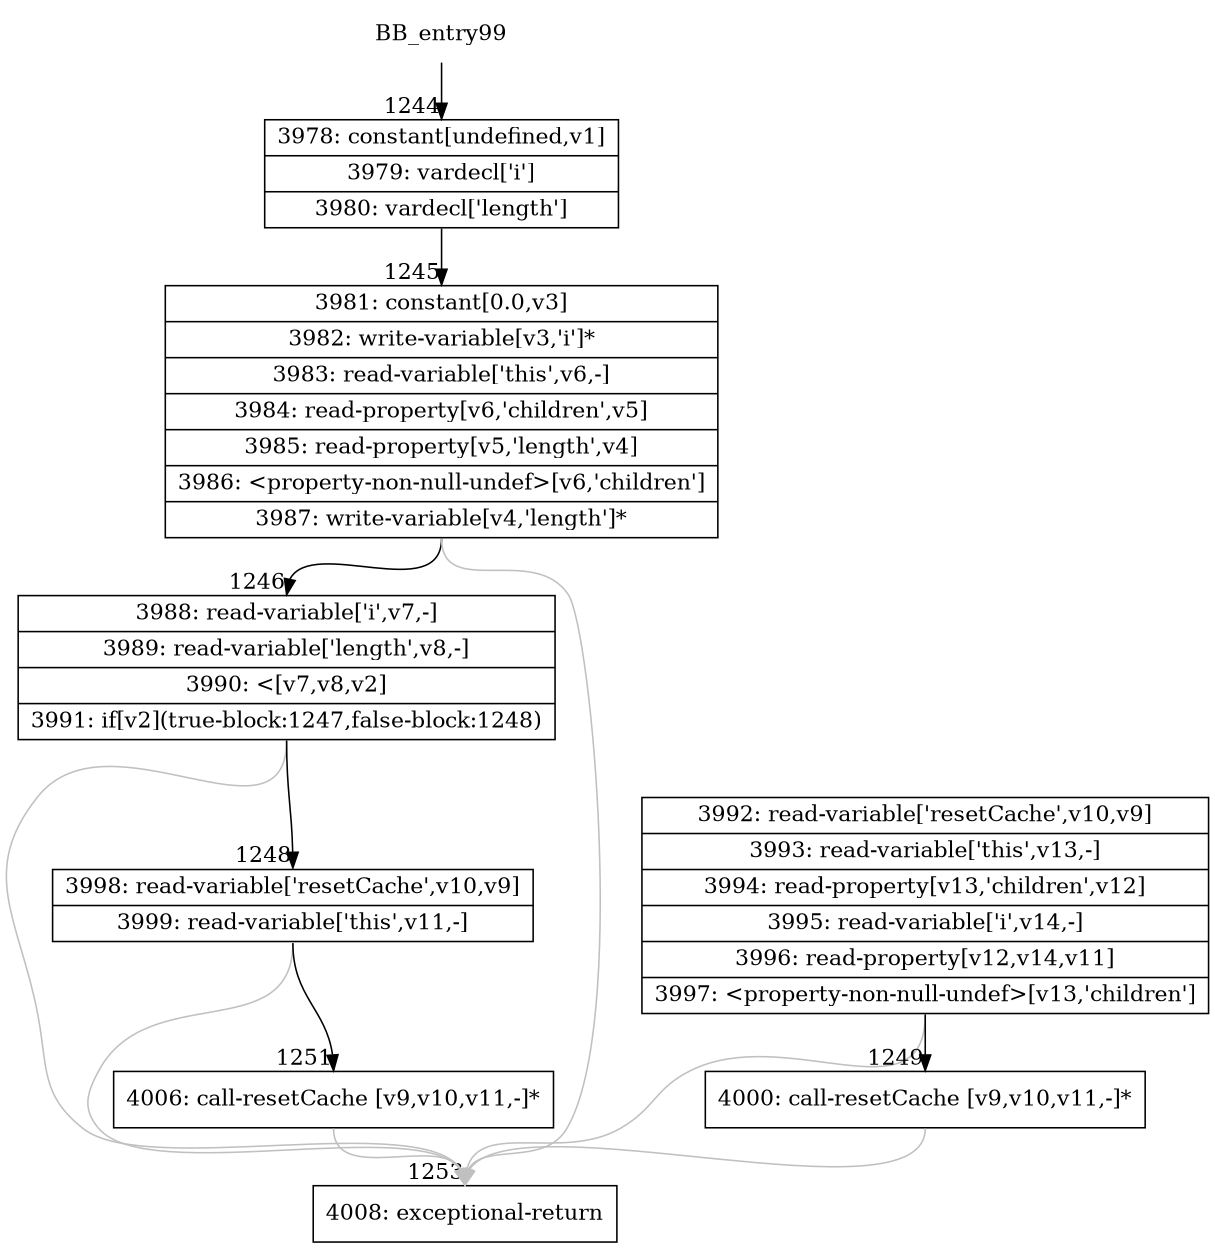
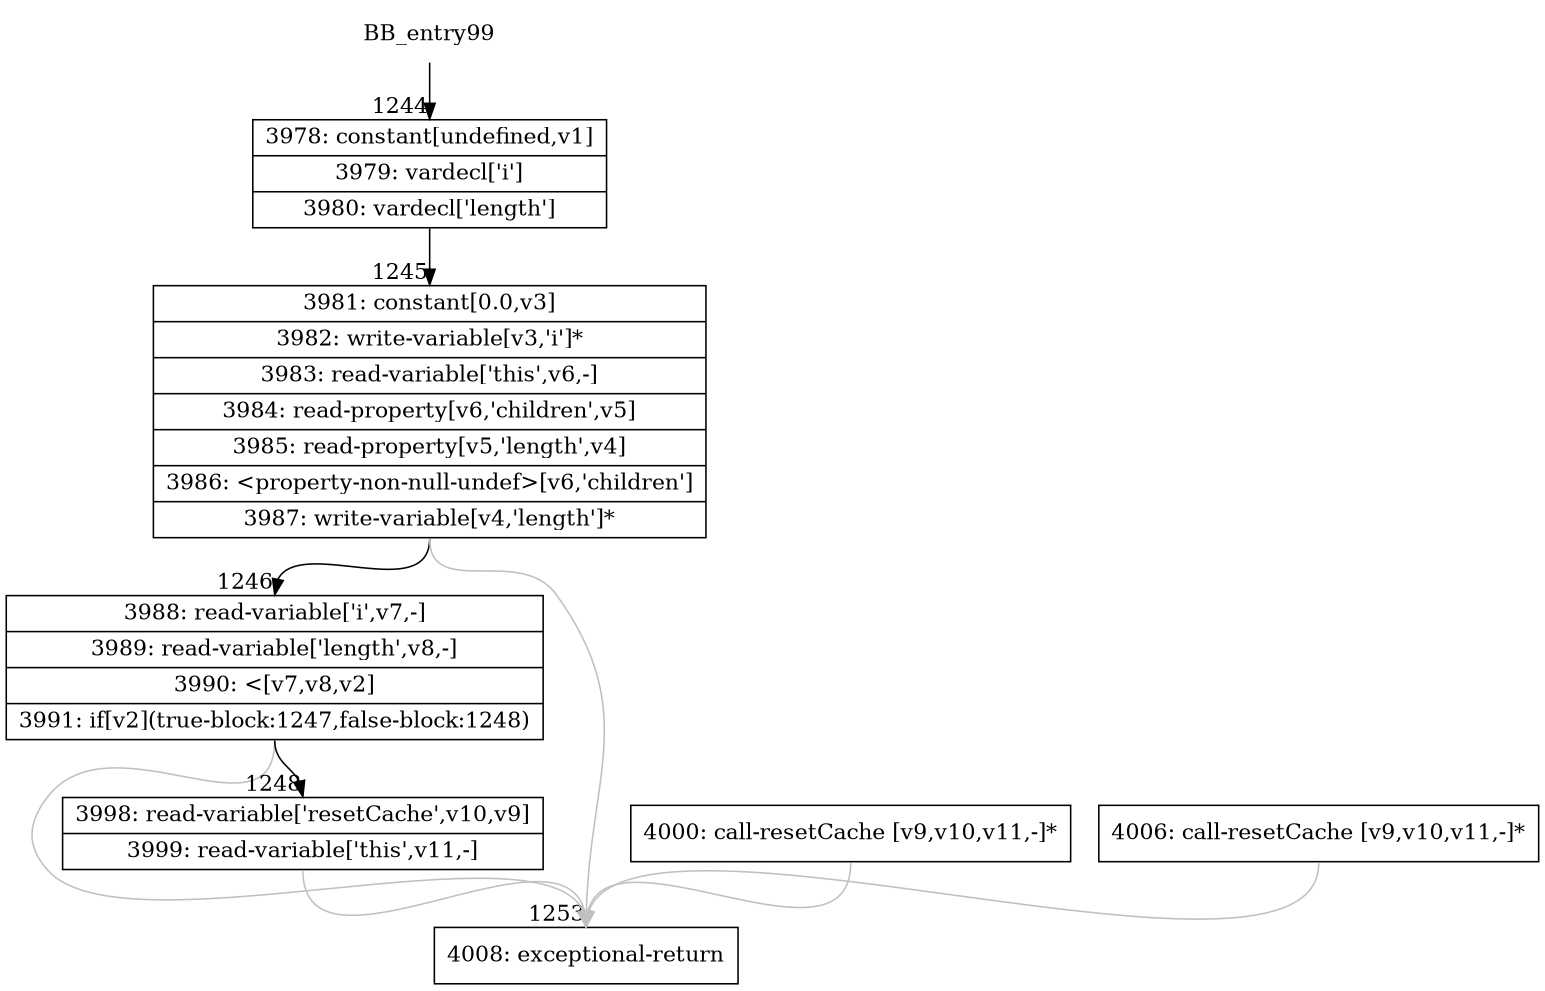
(925, 906) -> none
(309, 1000) -> none
